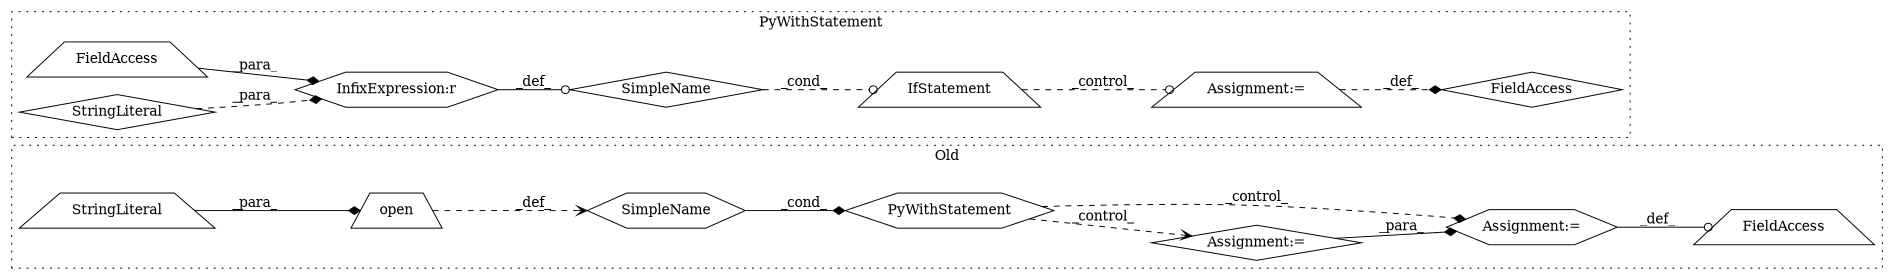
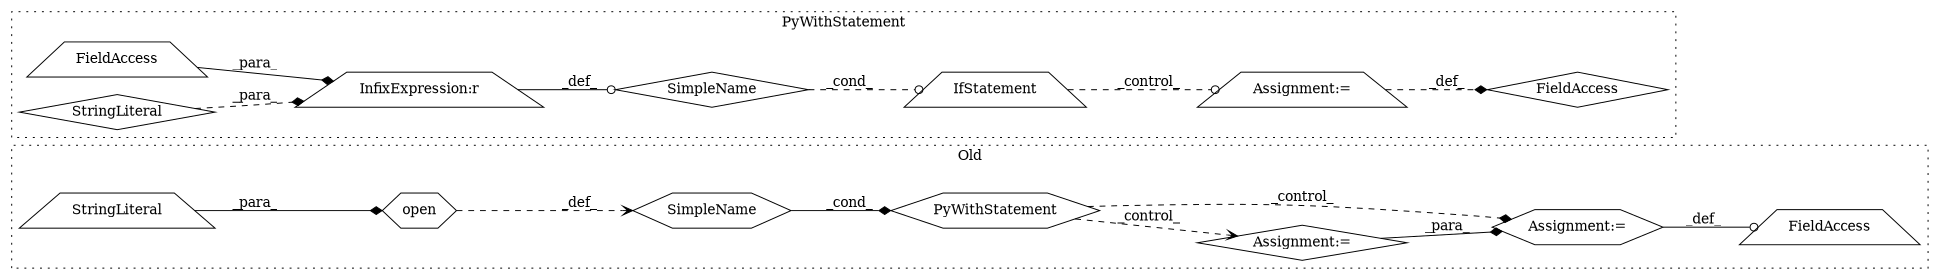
(397, 90) -> (419, 90)
(397, 211) -> (419, 211)
